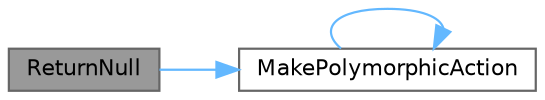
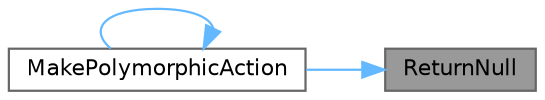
(188, 70) -> (334, 70)
